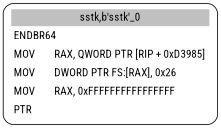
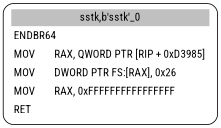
(33, 110) -> (32, 110)
